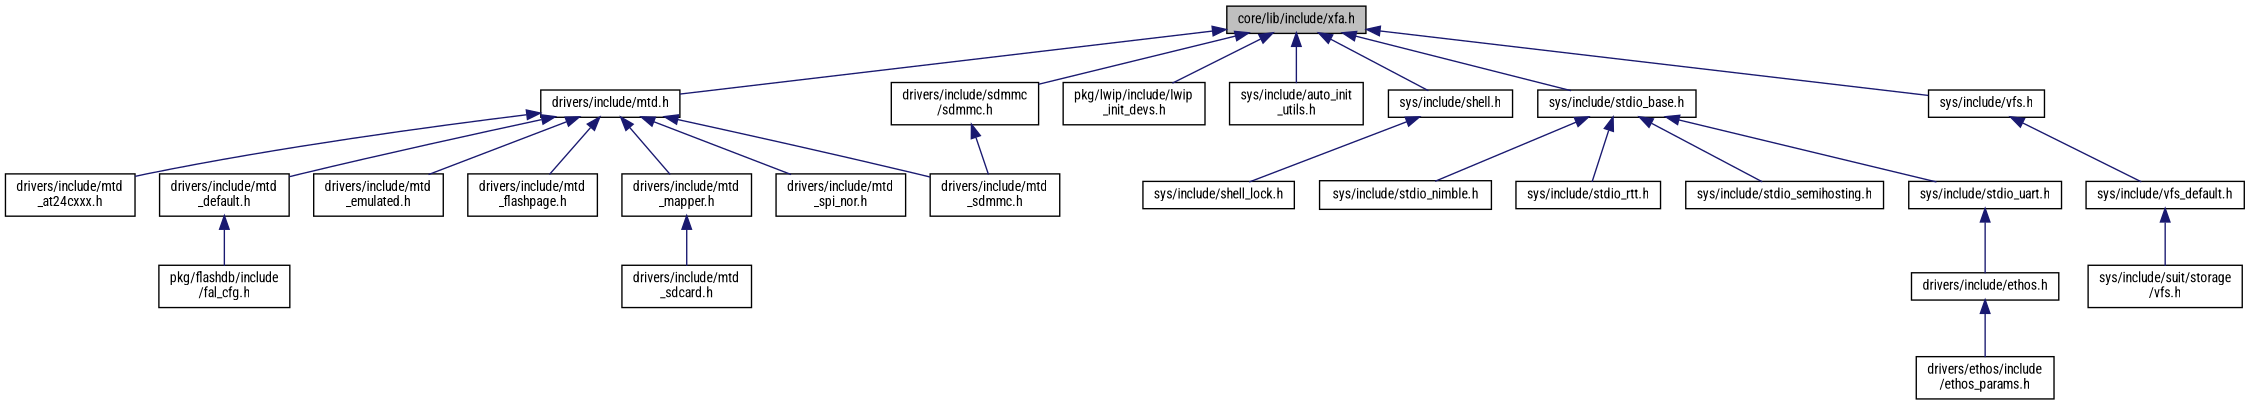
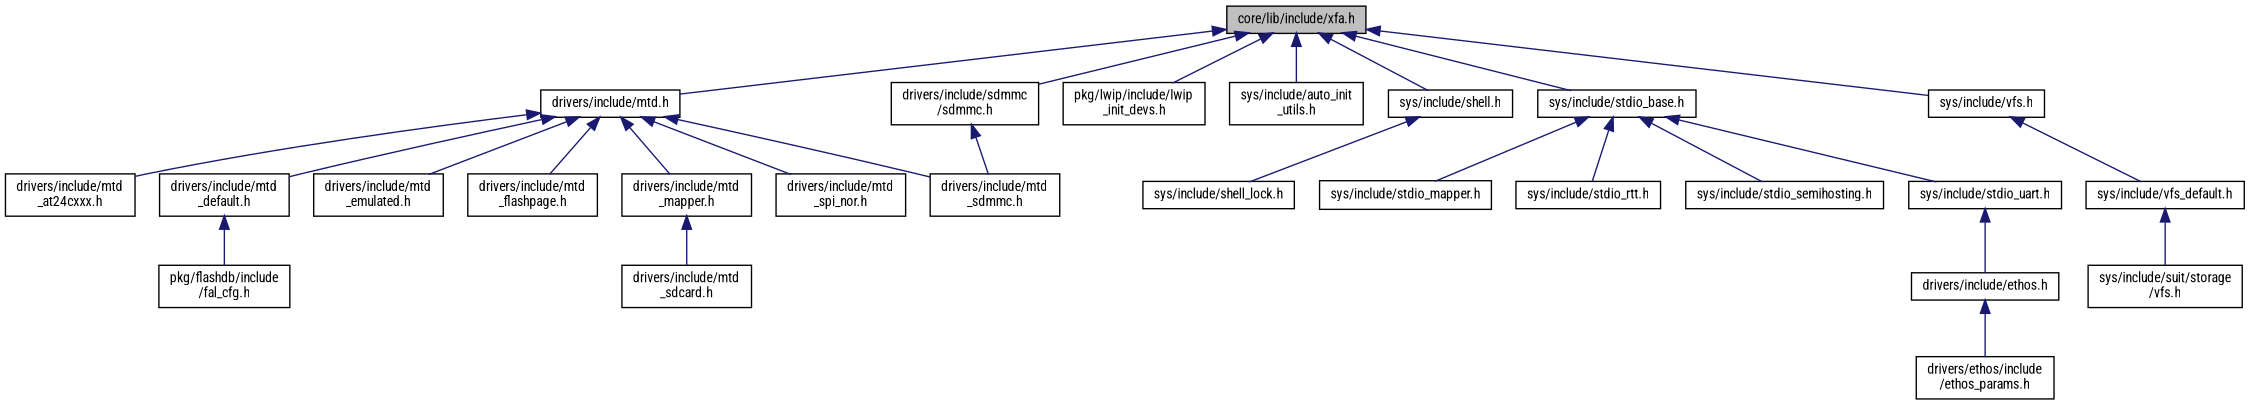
(1405, 195) -> (1405, 195)
